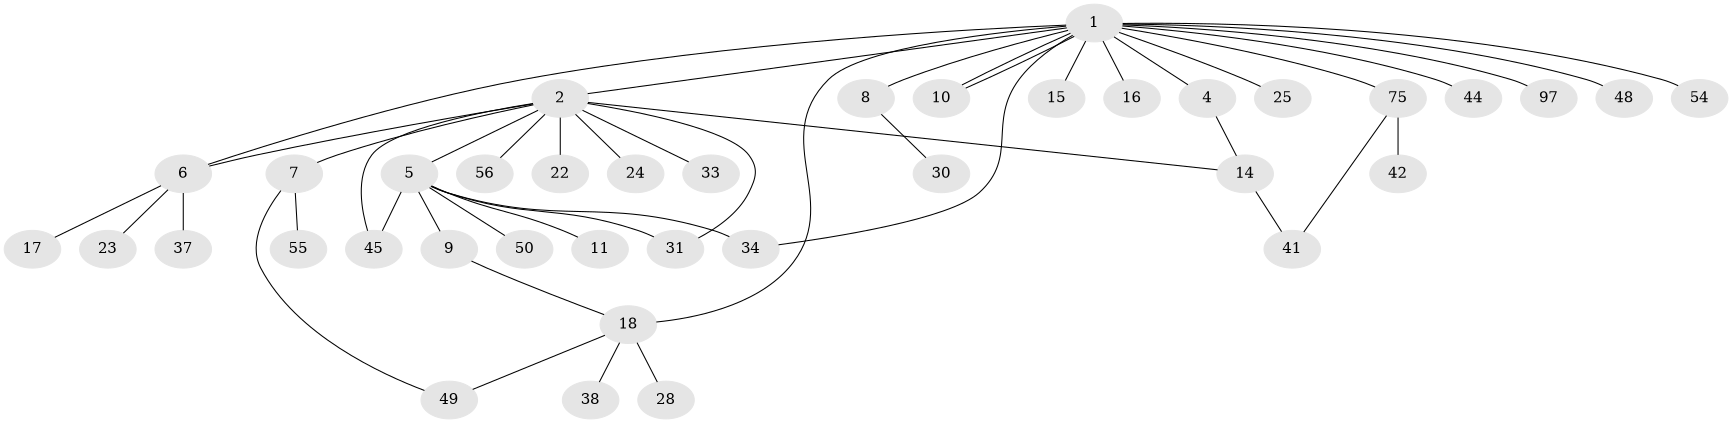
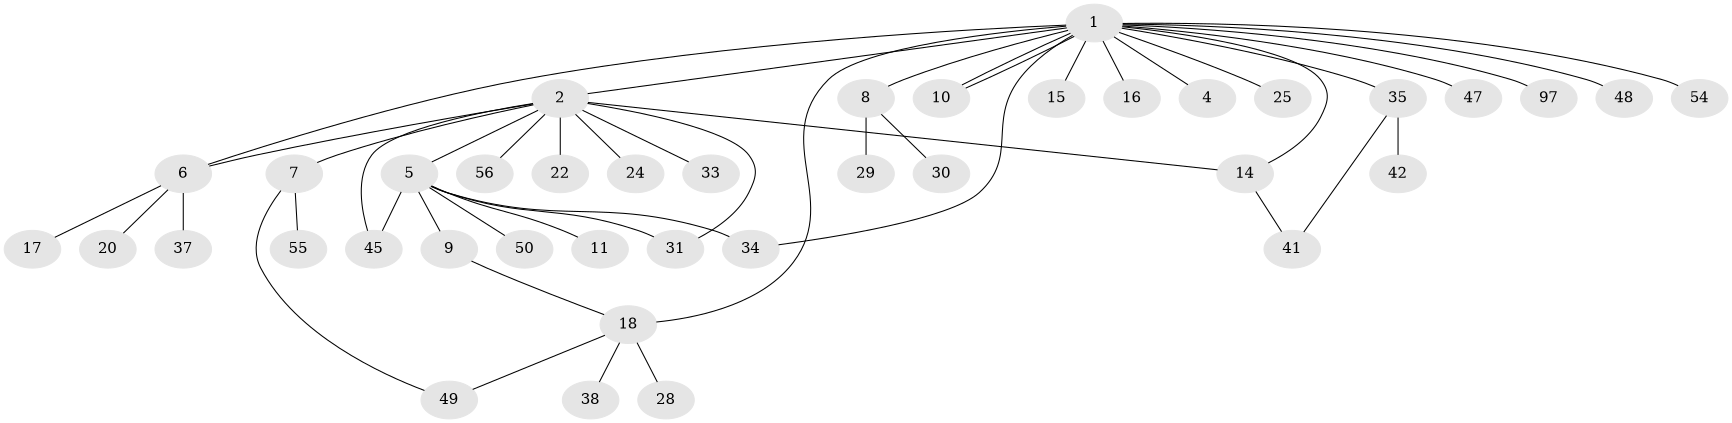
(1398, 98) -> (1398, 98)
(1473, 98) -> (1473, 98)
(1226, 136) -> (1320, 79)
none -> (866, 174)
(108, 249) -> (108, 249)
